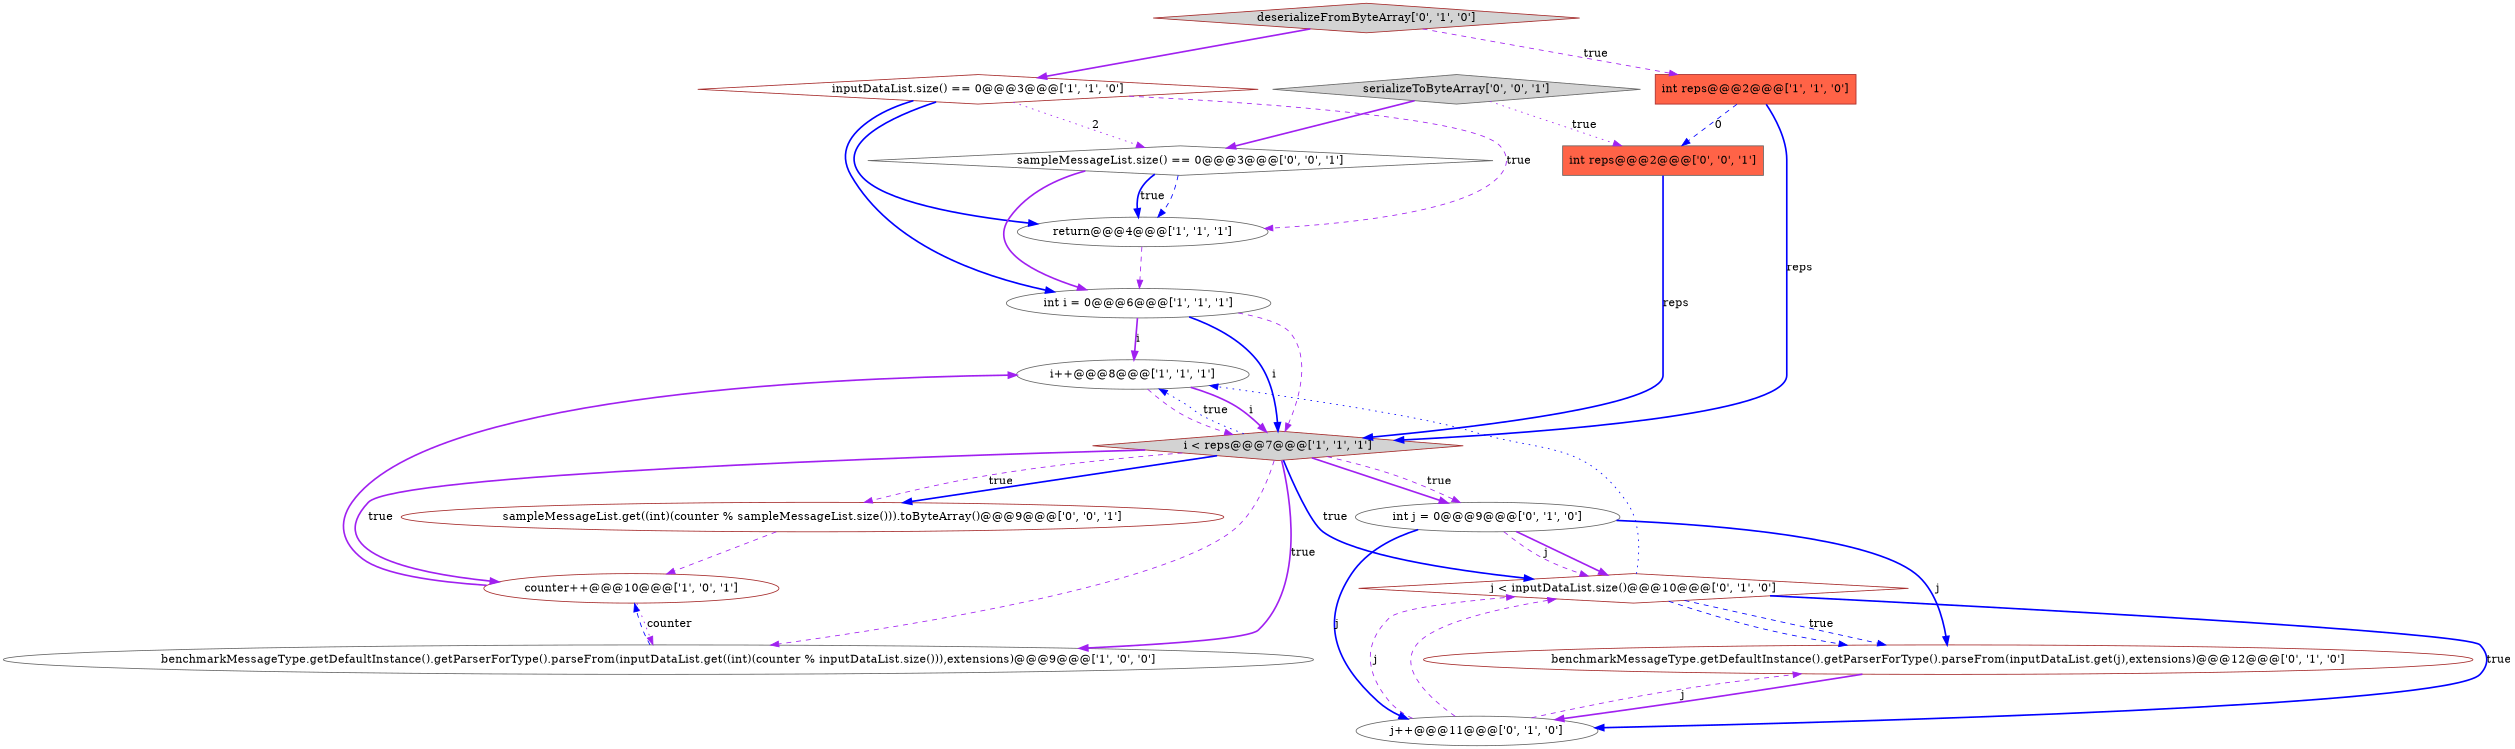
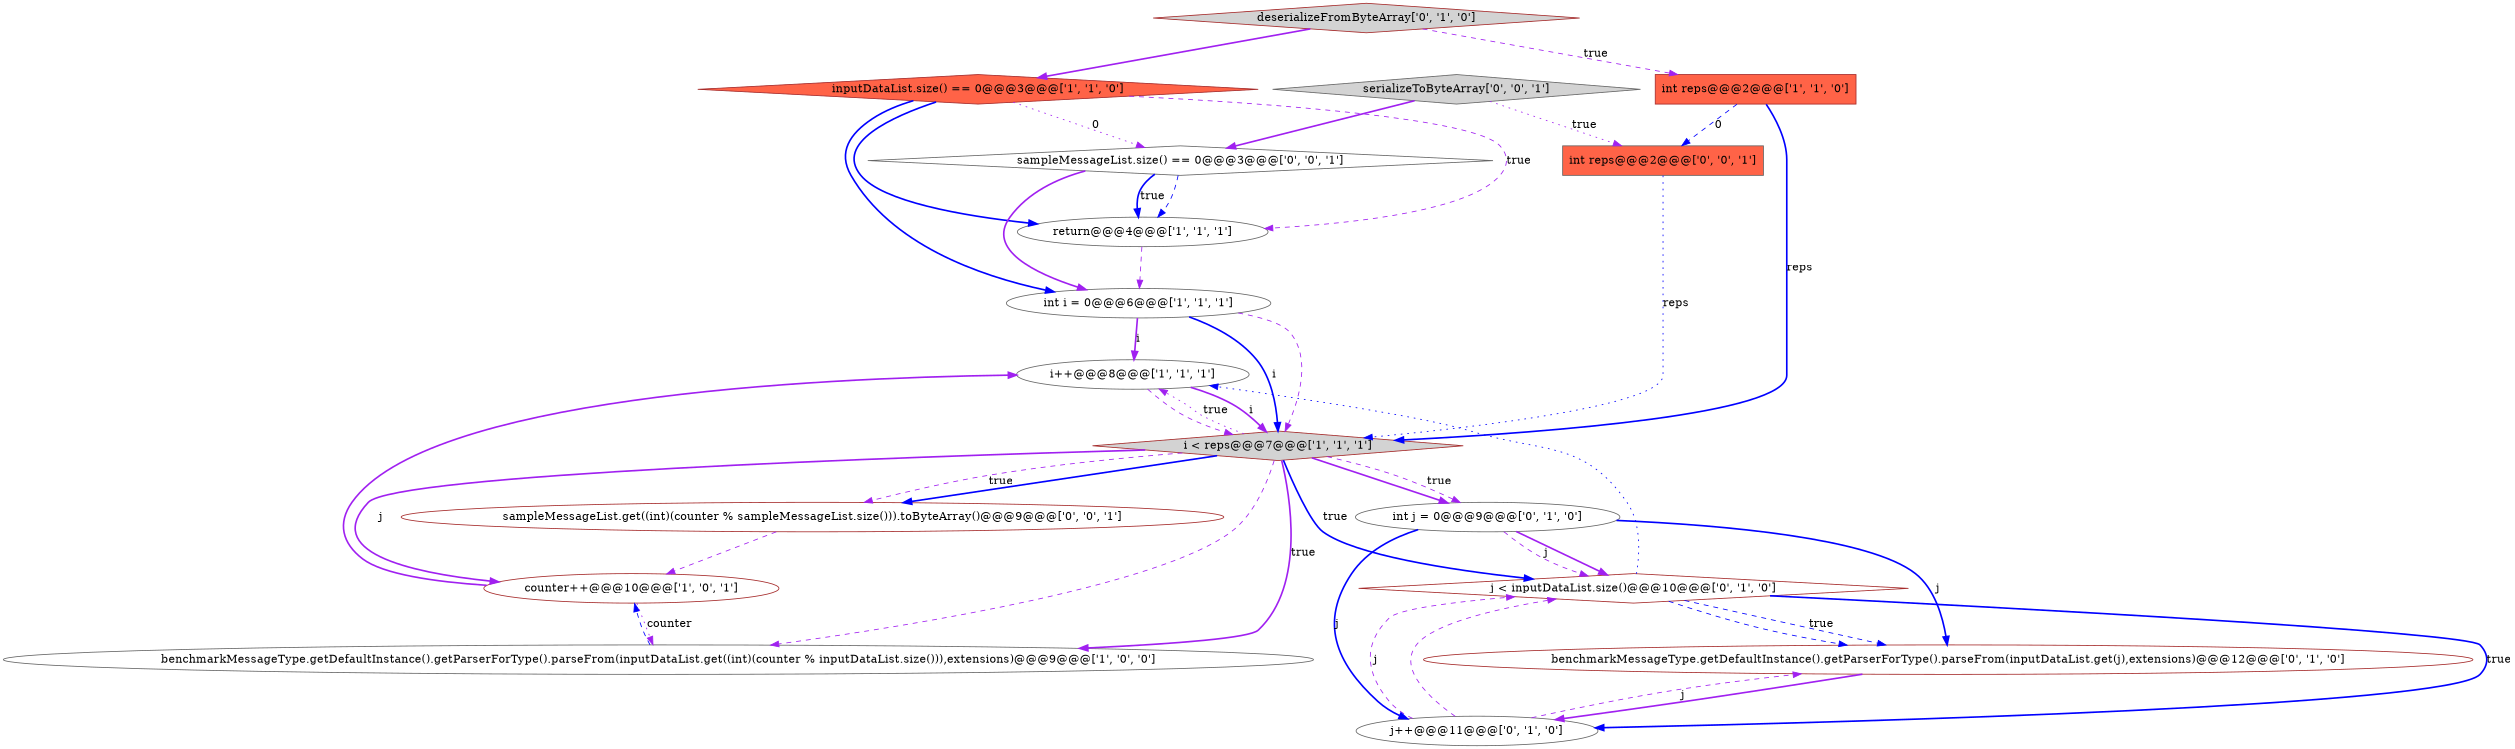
(978, 89) -> (978, 89)
(1096, 125) -> (1096, 125)
(1620, 400) -> (1620, 400)
(1204, 416) -> (1204, 416)
(381, 517) -> (381, 517)
